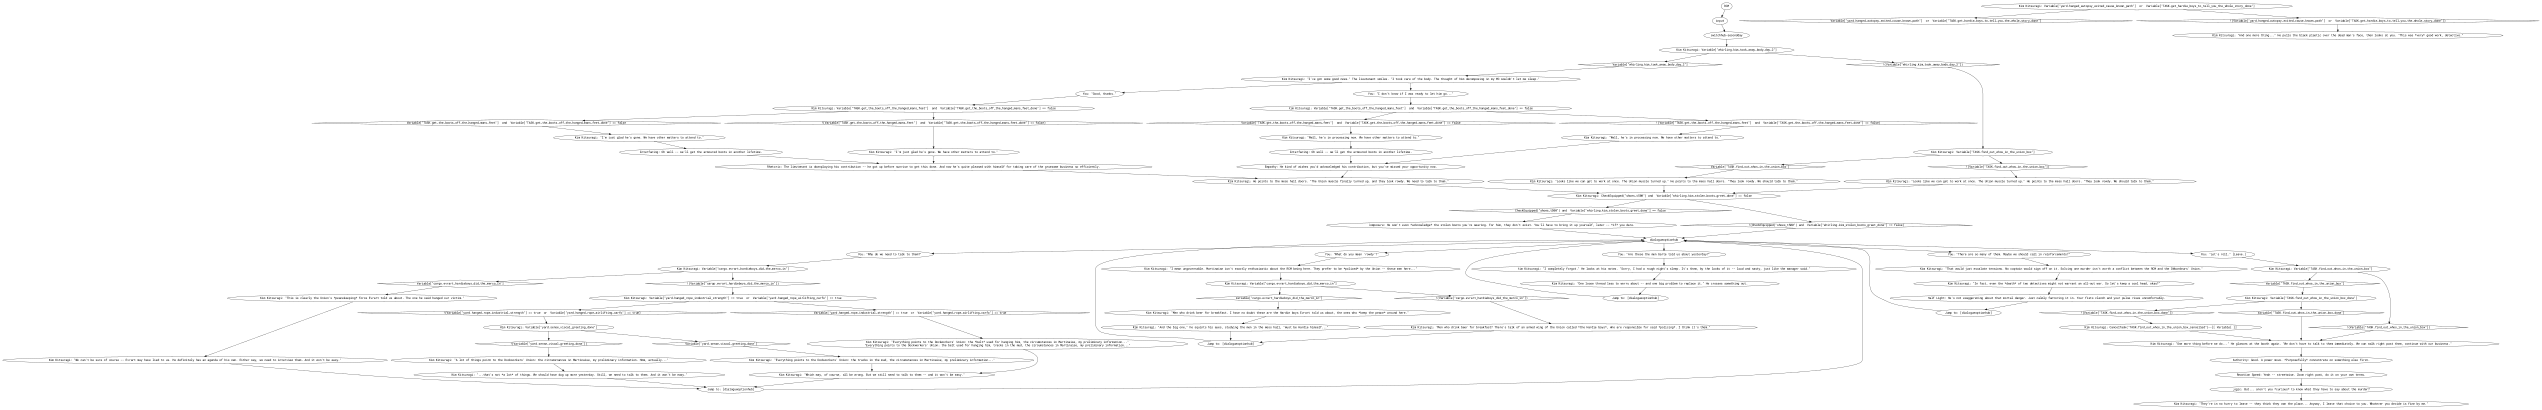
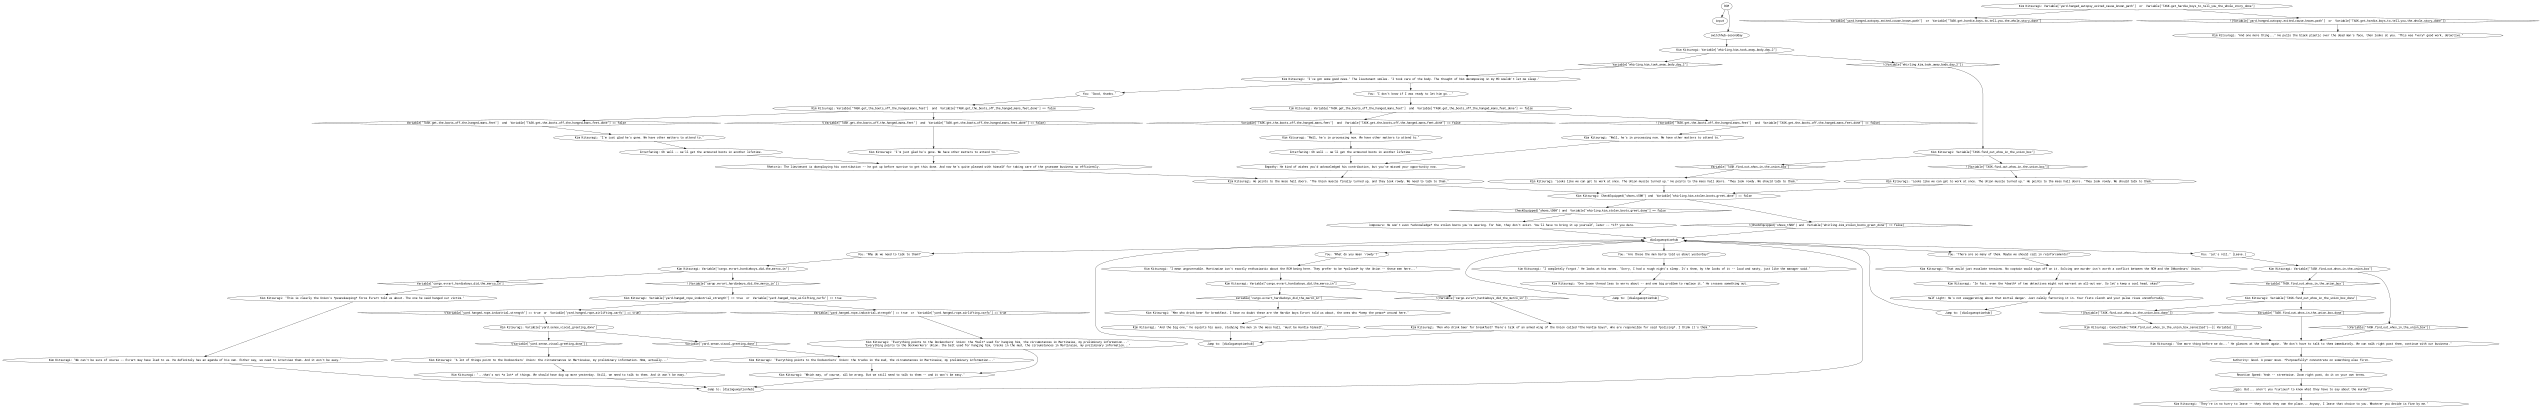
(1723, 27) -> (1730, 20)
